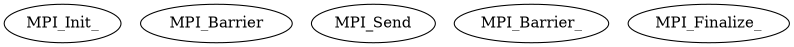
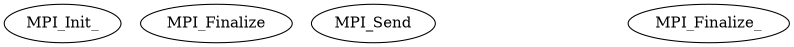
(216, 23) -> (216, 23)
(531, 23) -> none
